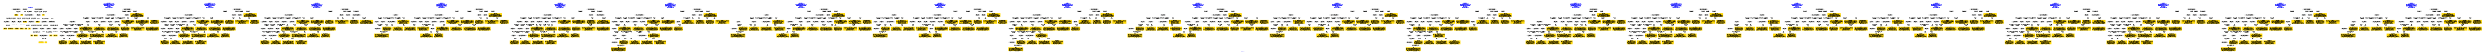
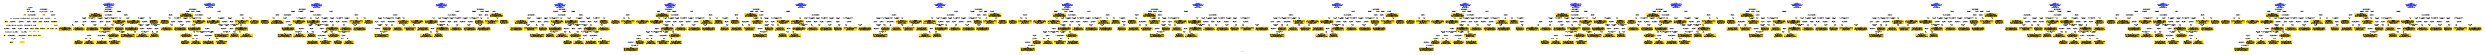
(52, 22) -> (54, 22)
none -> (13, 32)
(46, 42) -> none
